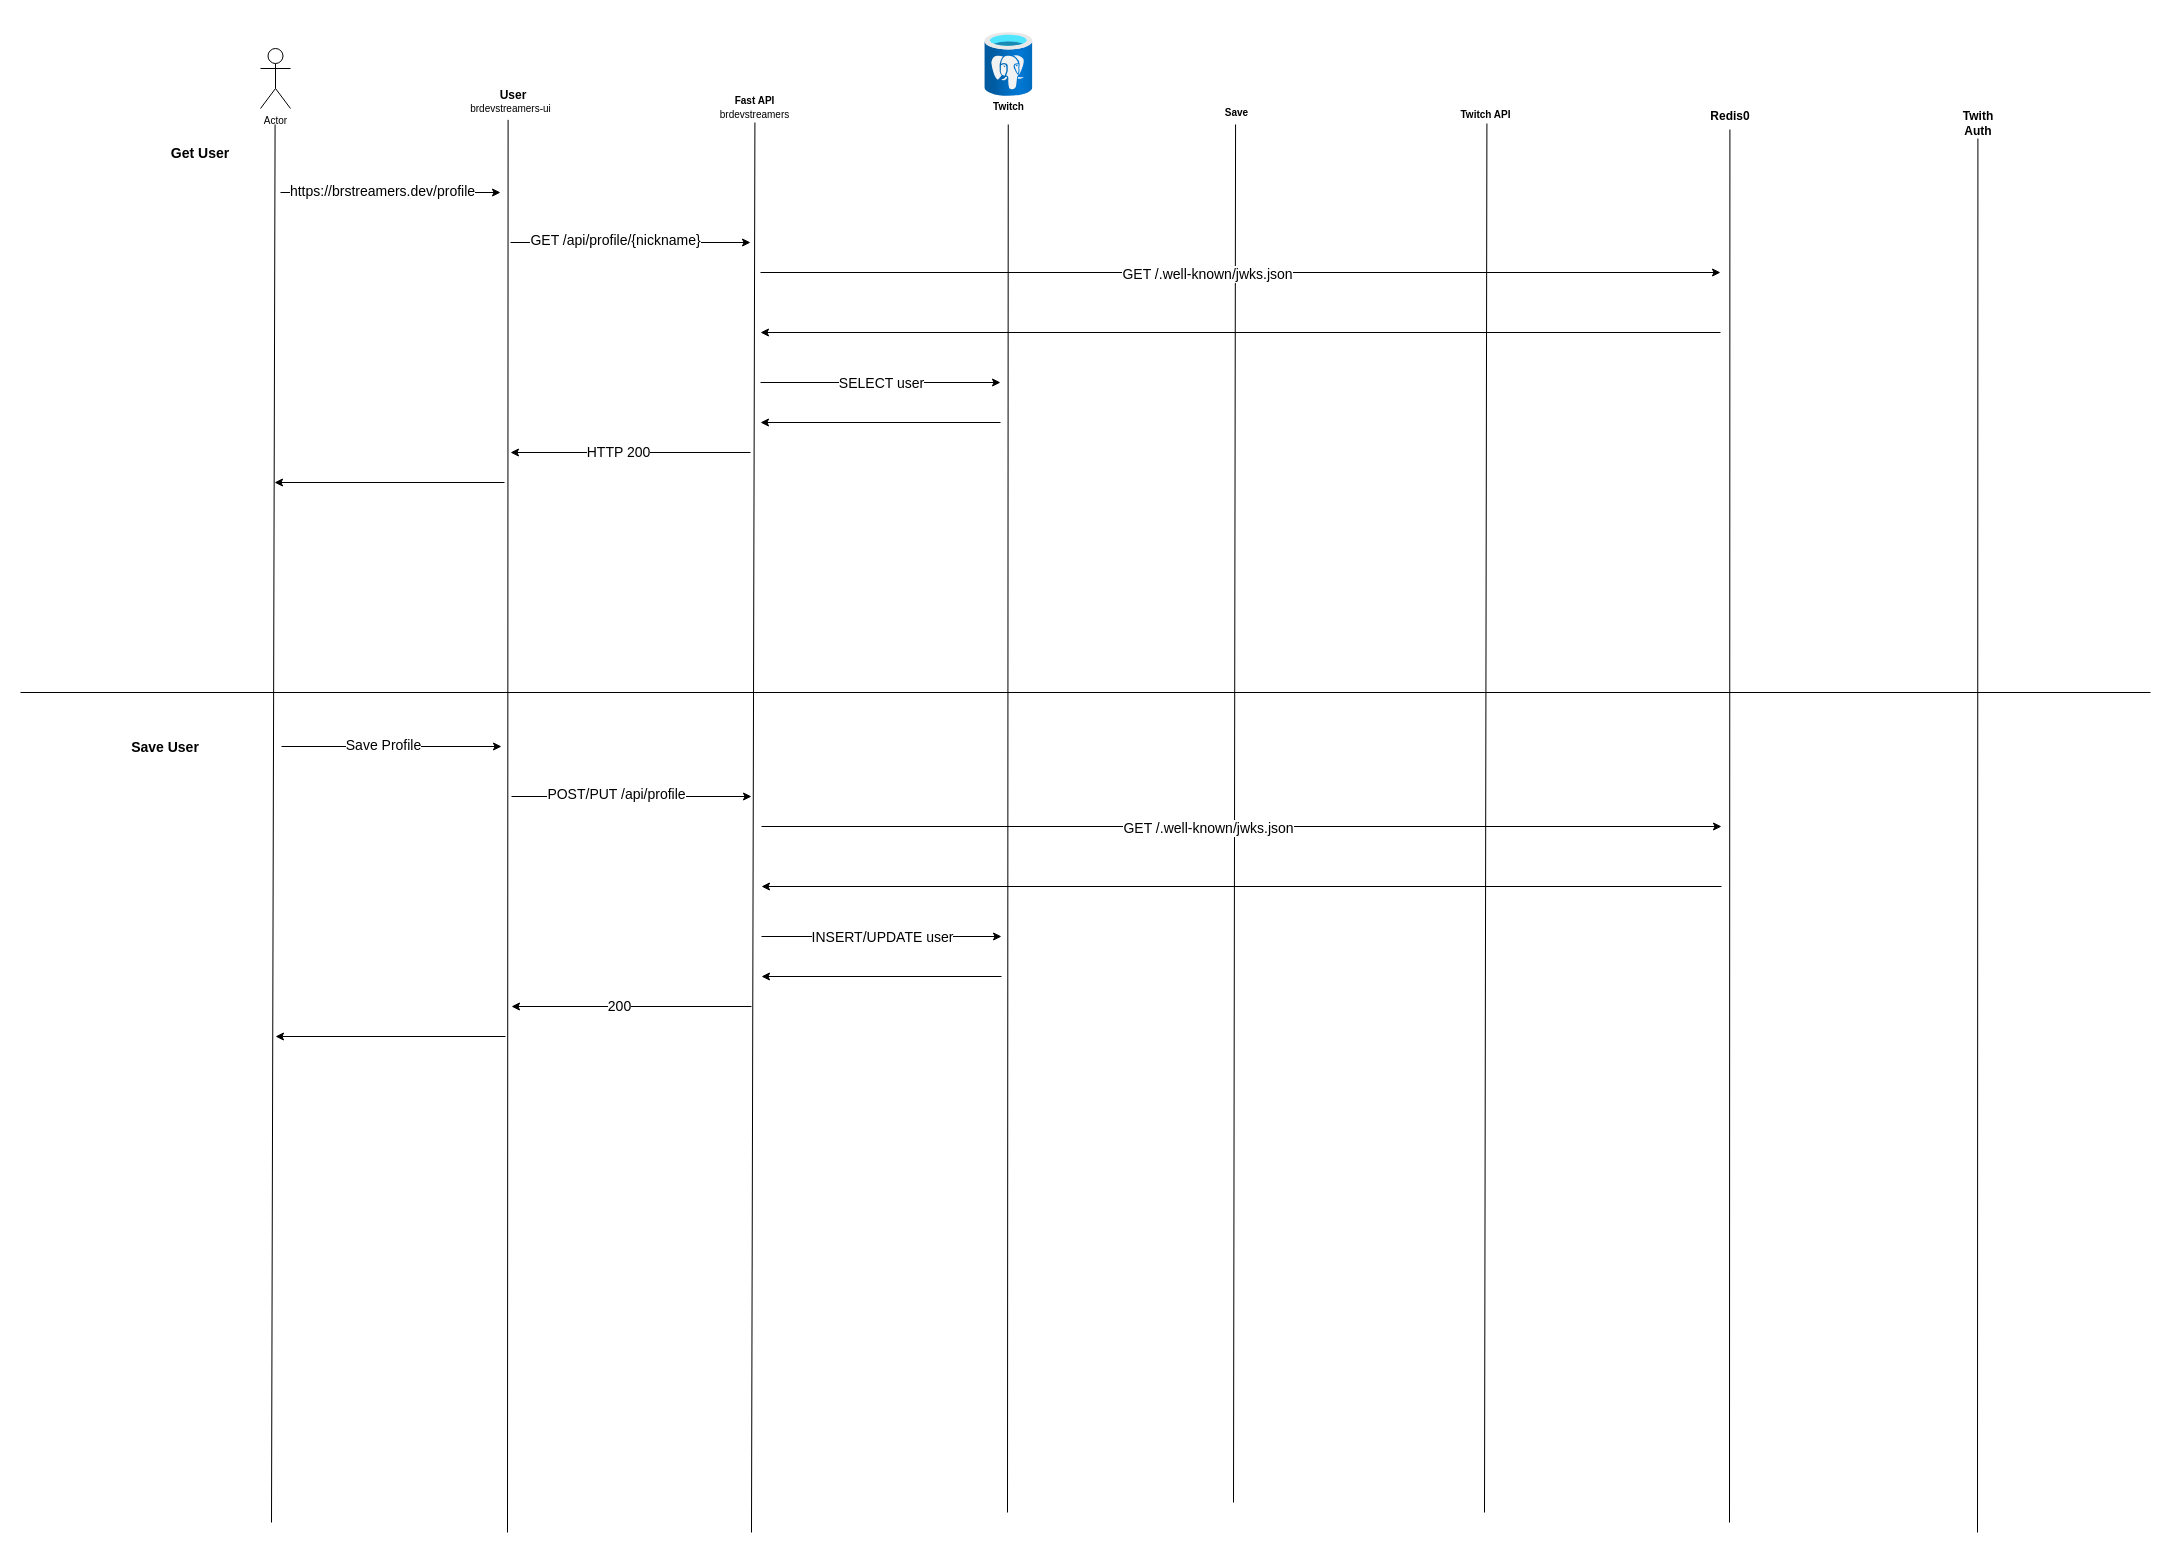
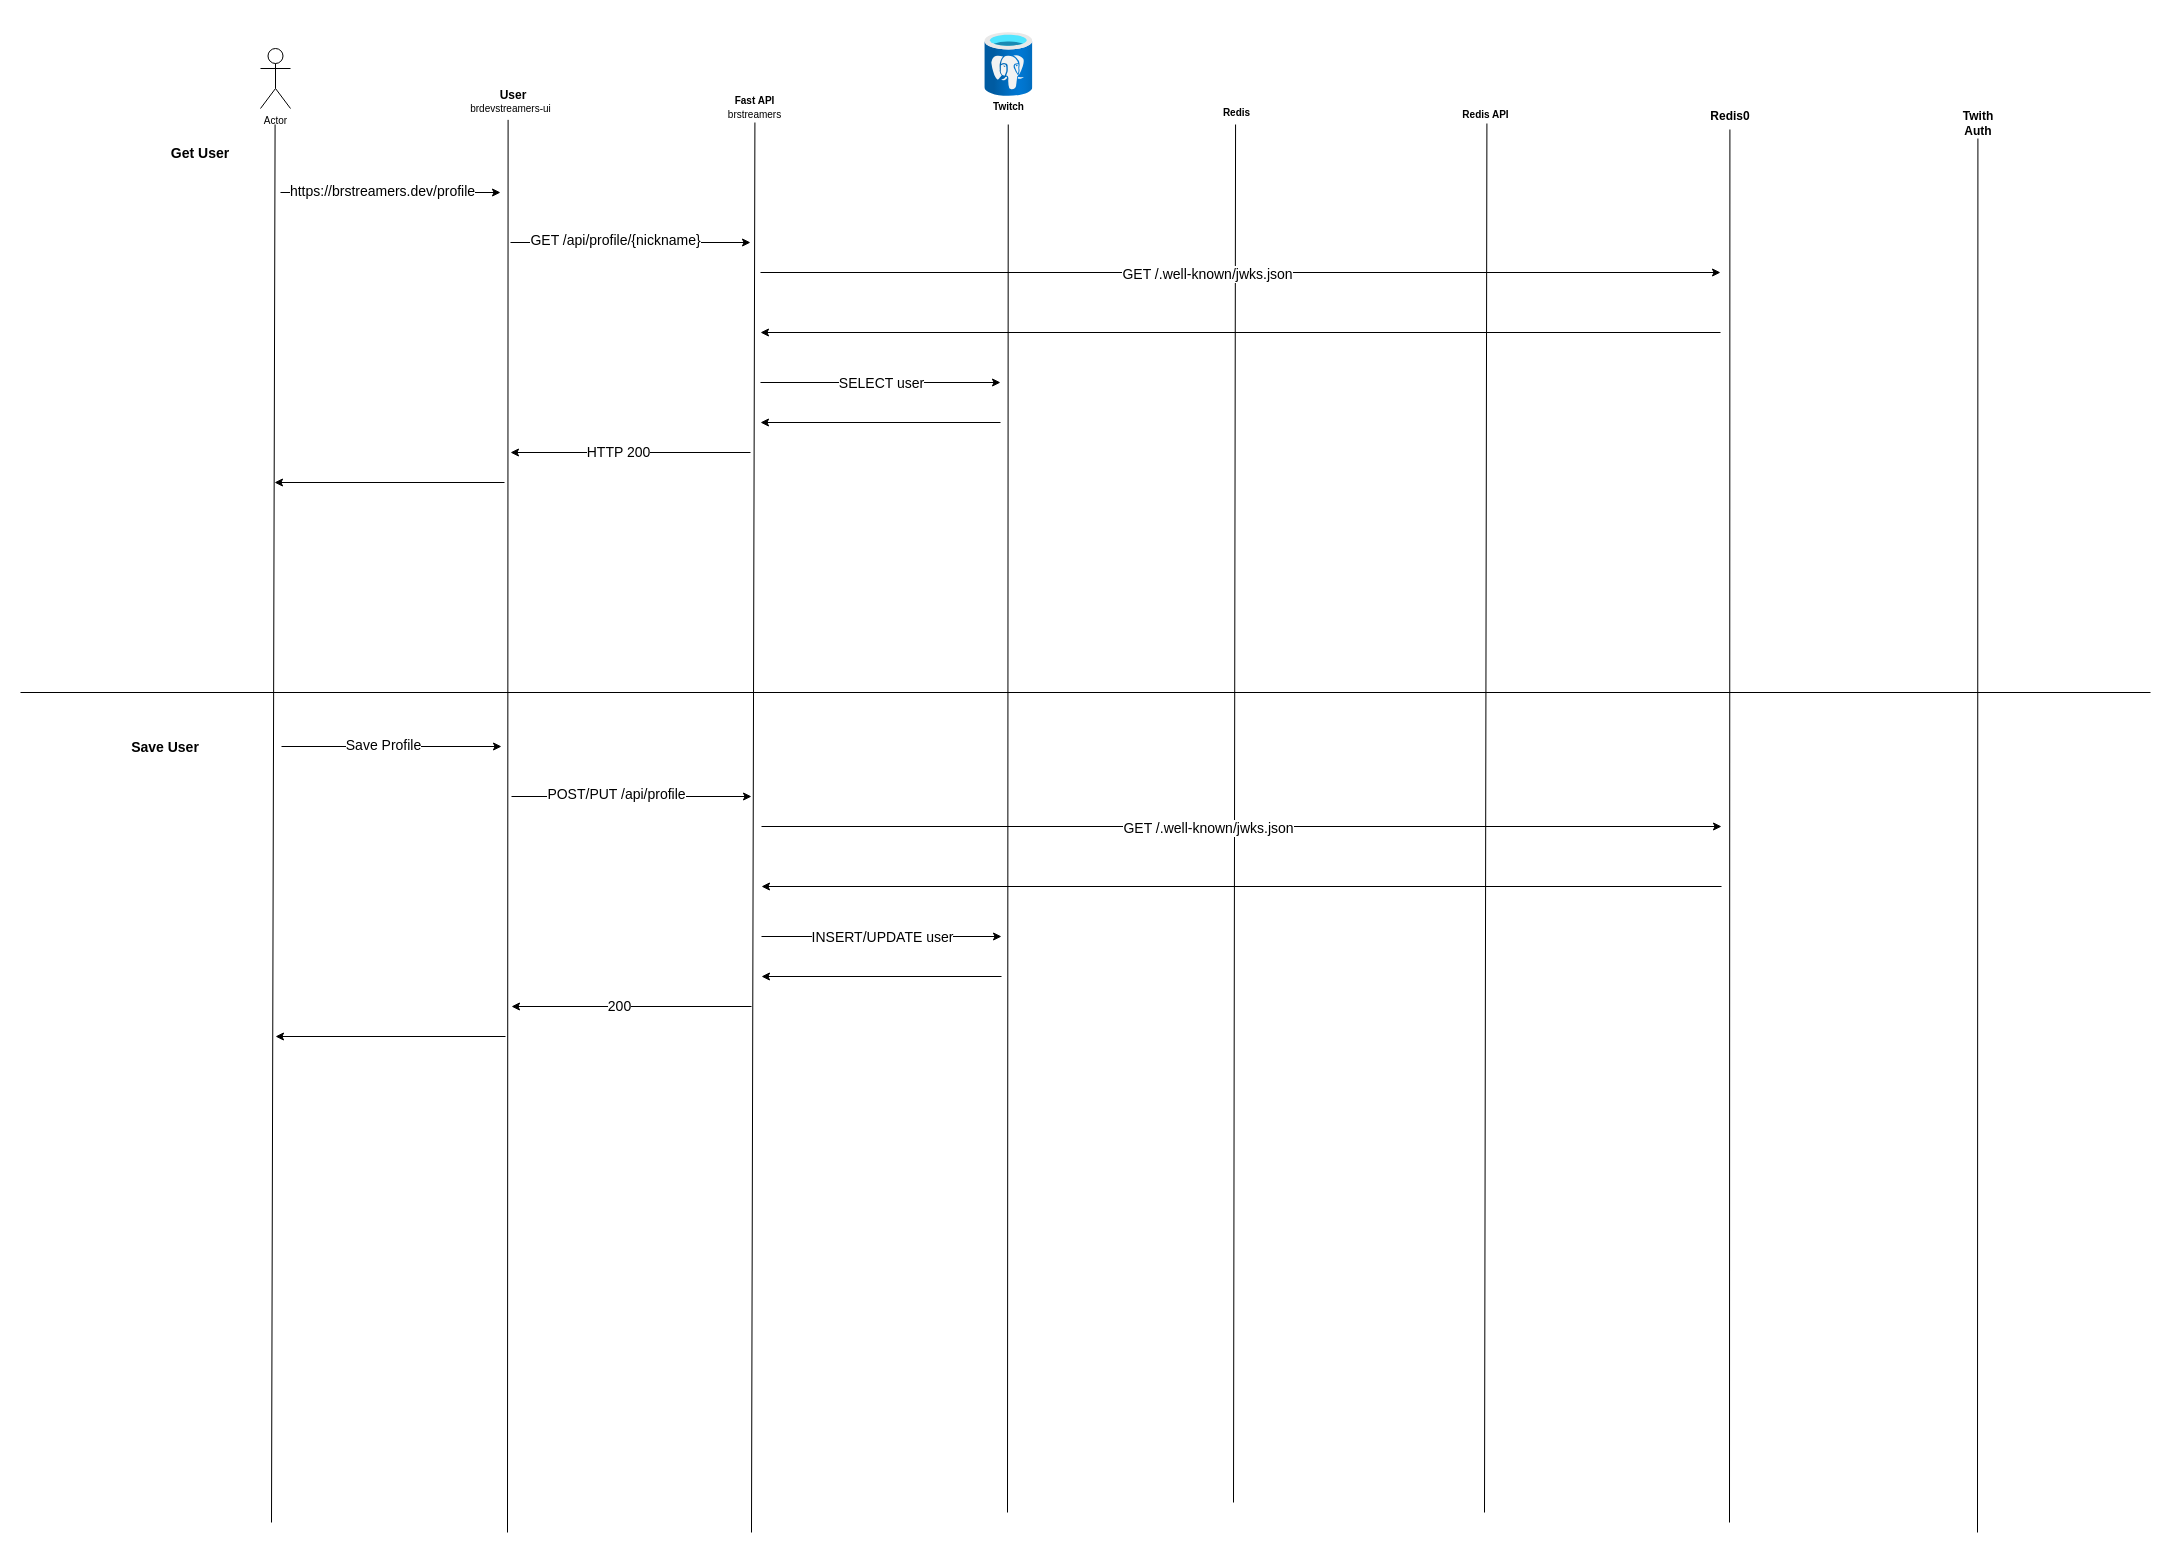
(1237, 113) -> (1237, 113)
(755, 115) -> (755, 115)
(1486, 115) -> (1486, 115)
